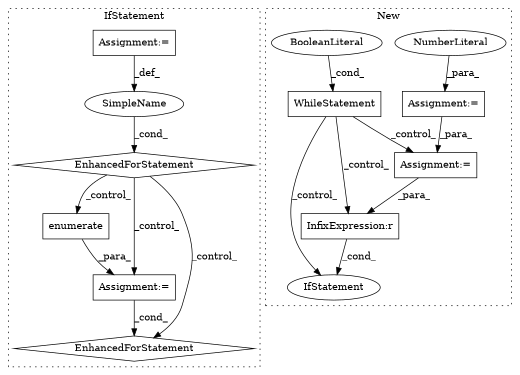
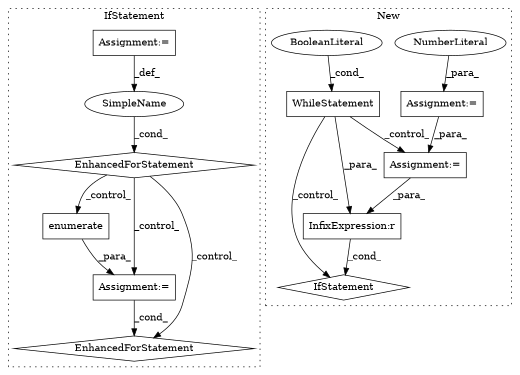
(366, 165) -> (361, 165)
(334, 287) -> (344, 287)
